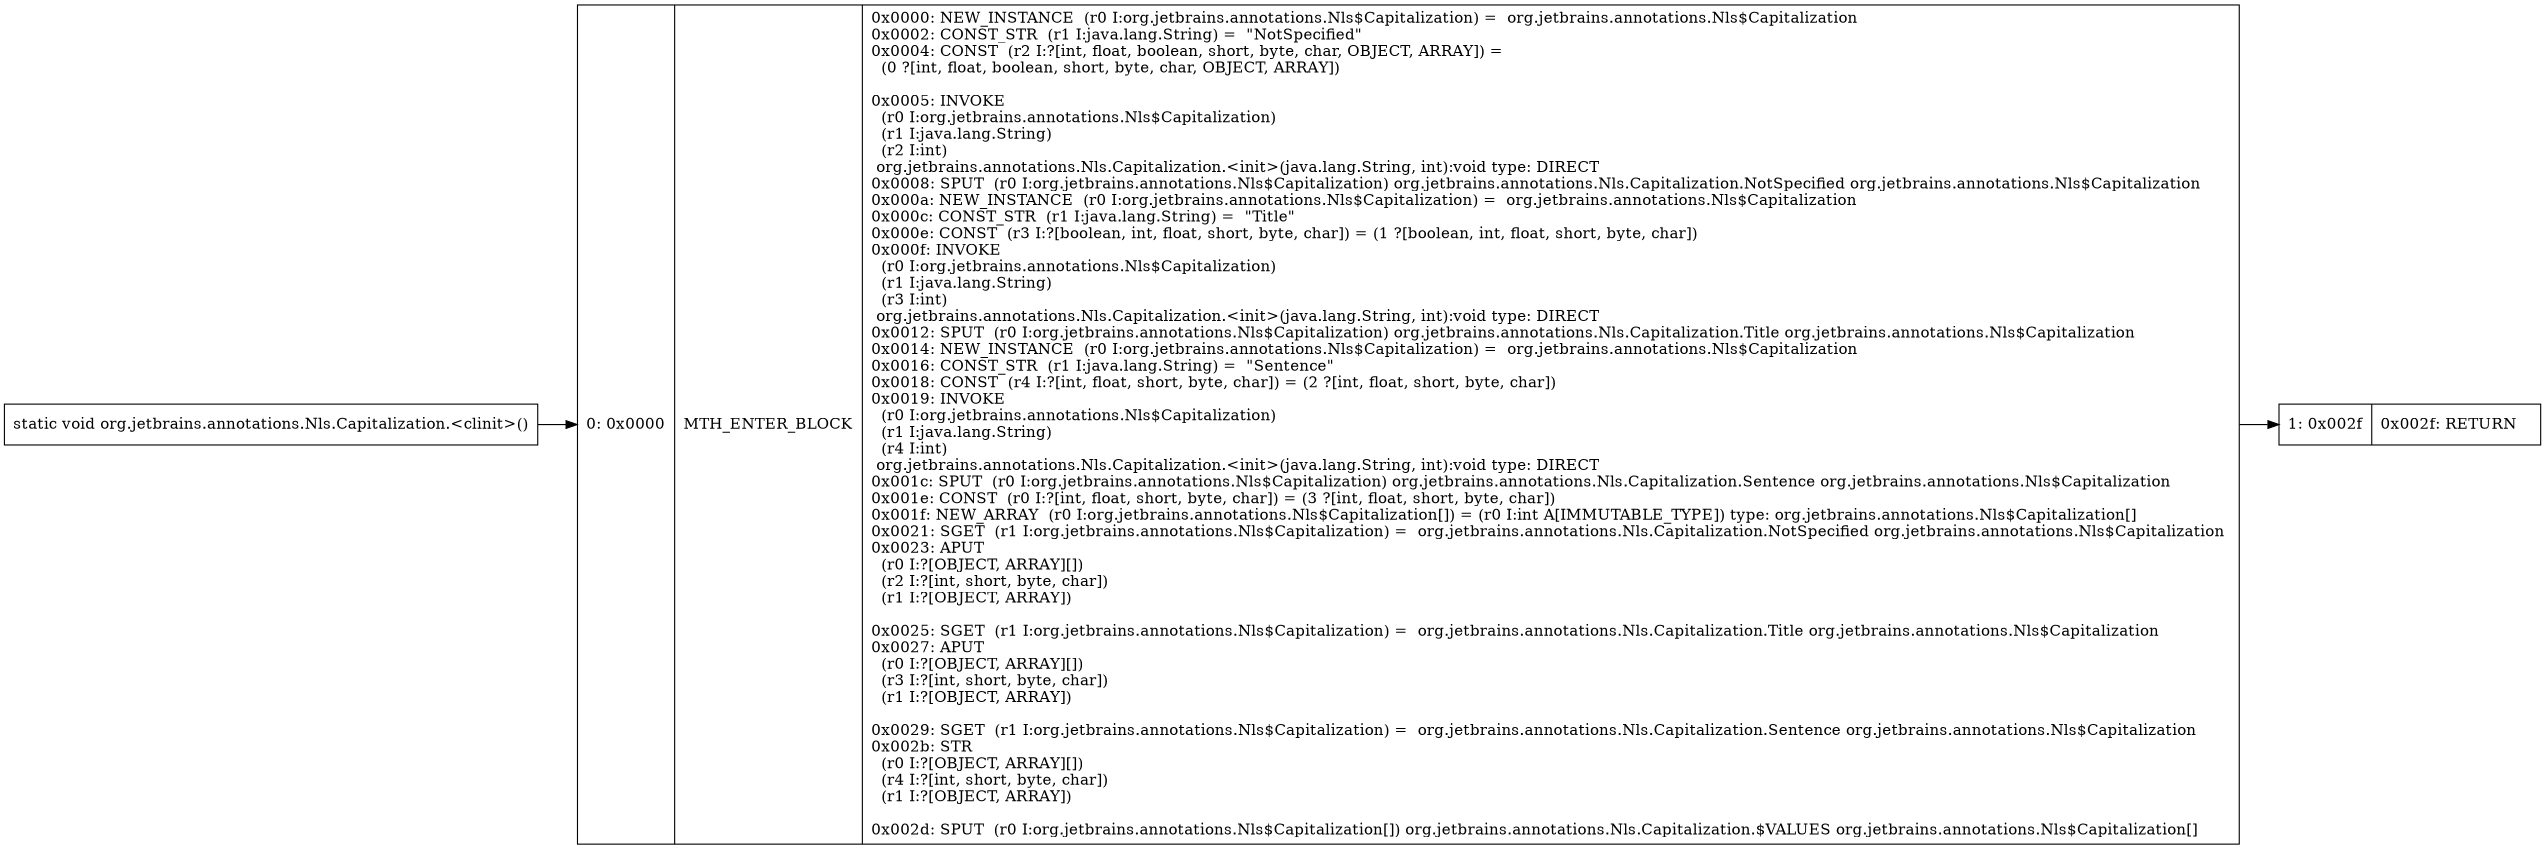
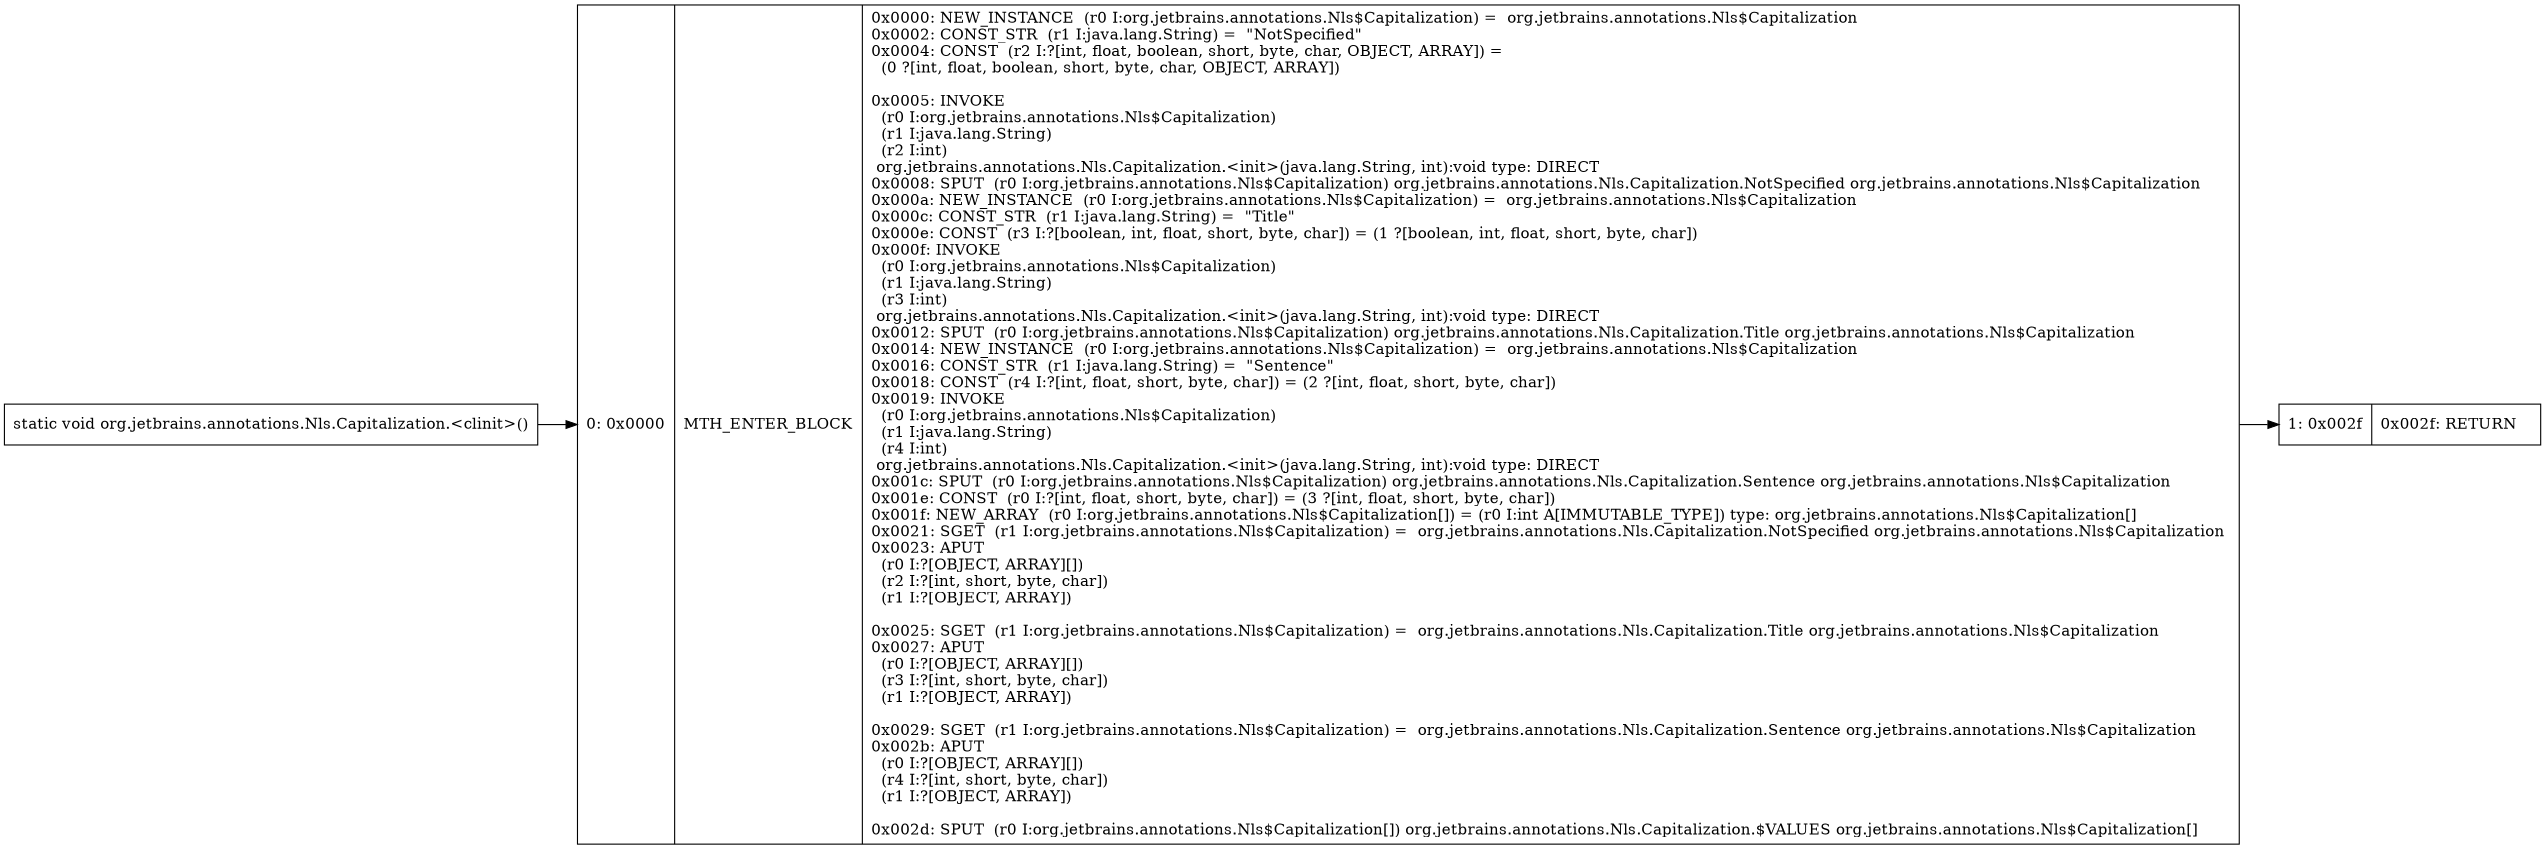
(927, 747) -> (933, 747)
